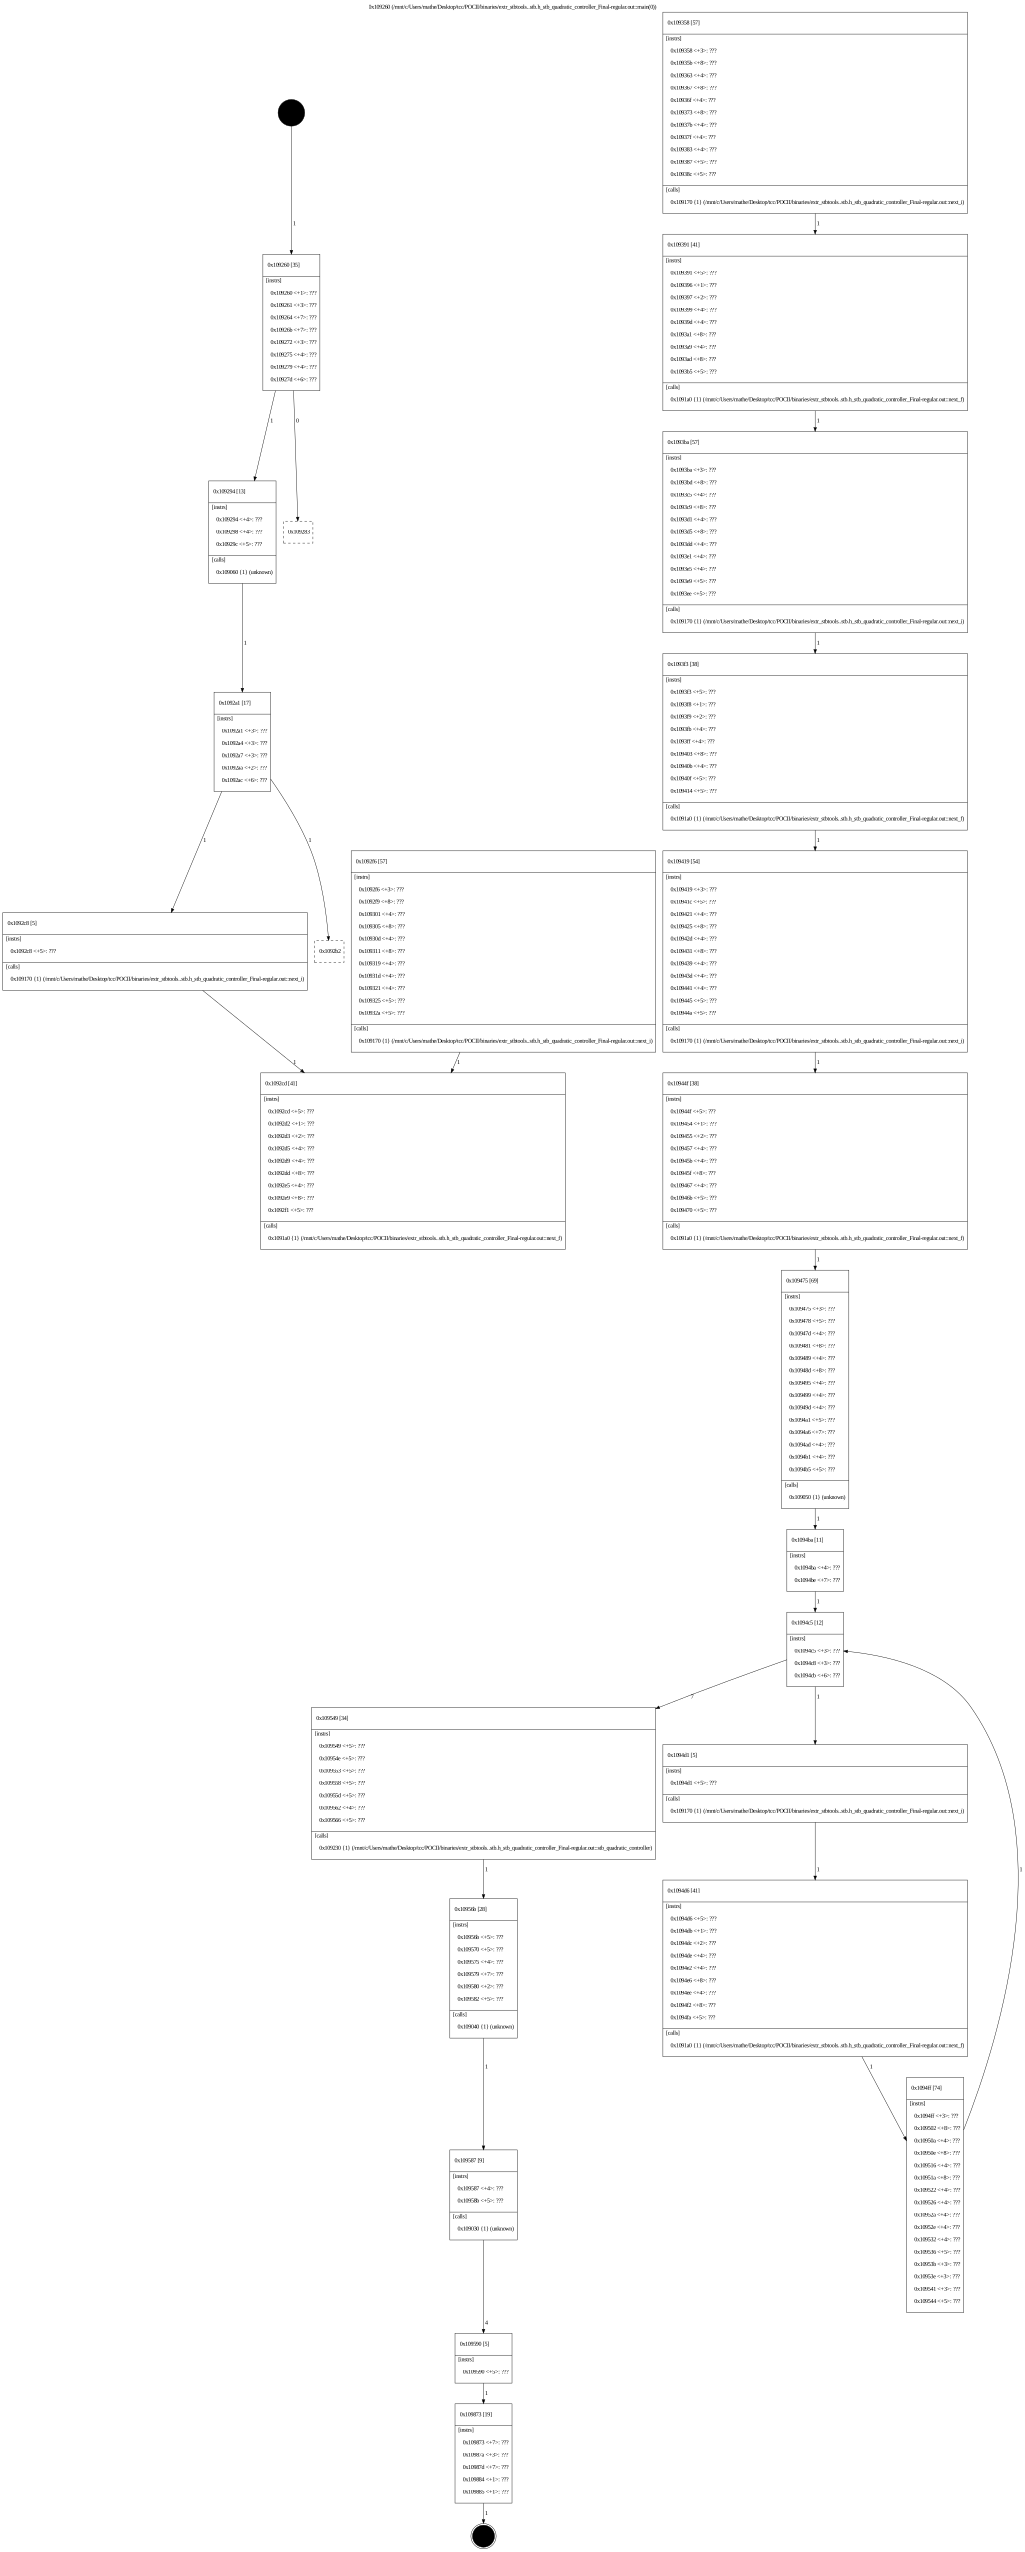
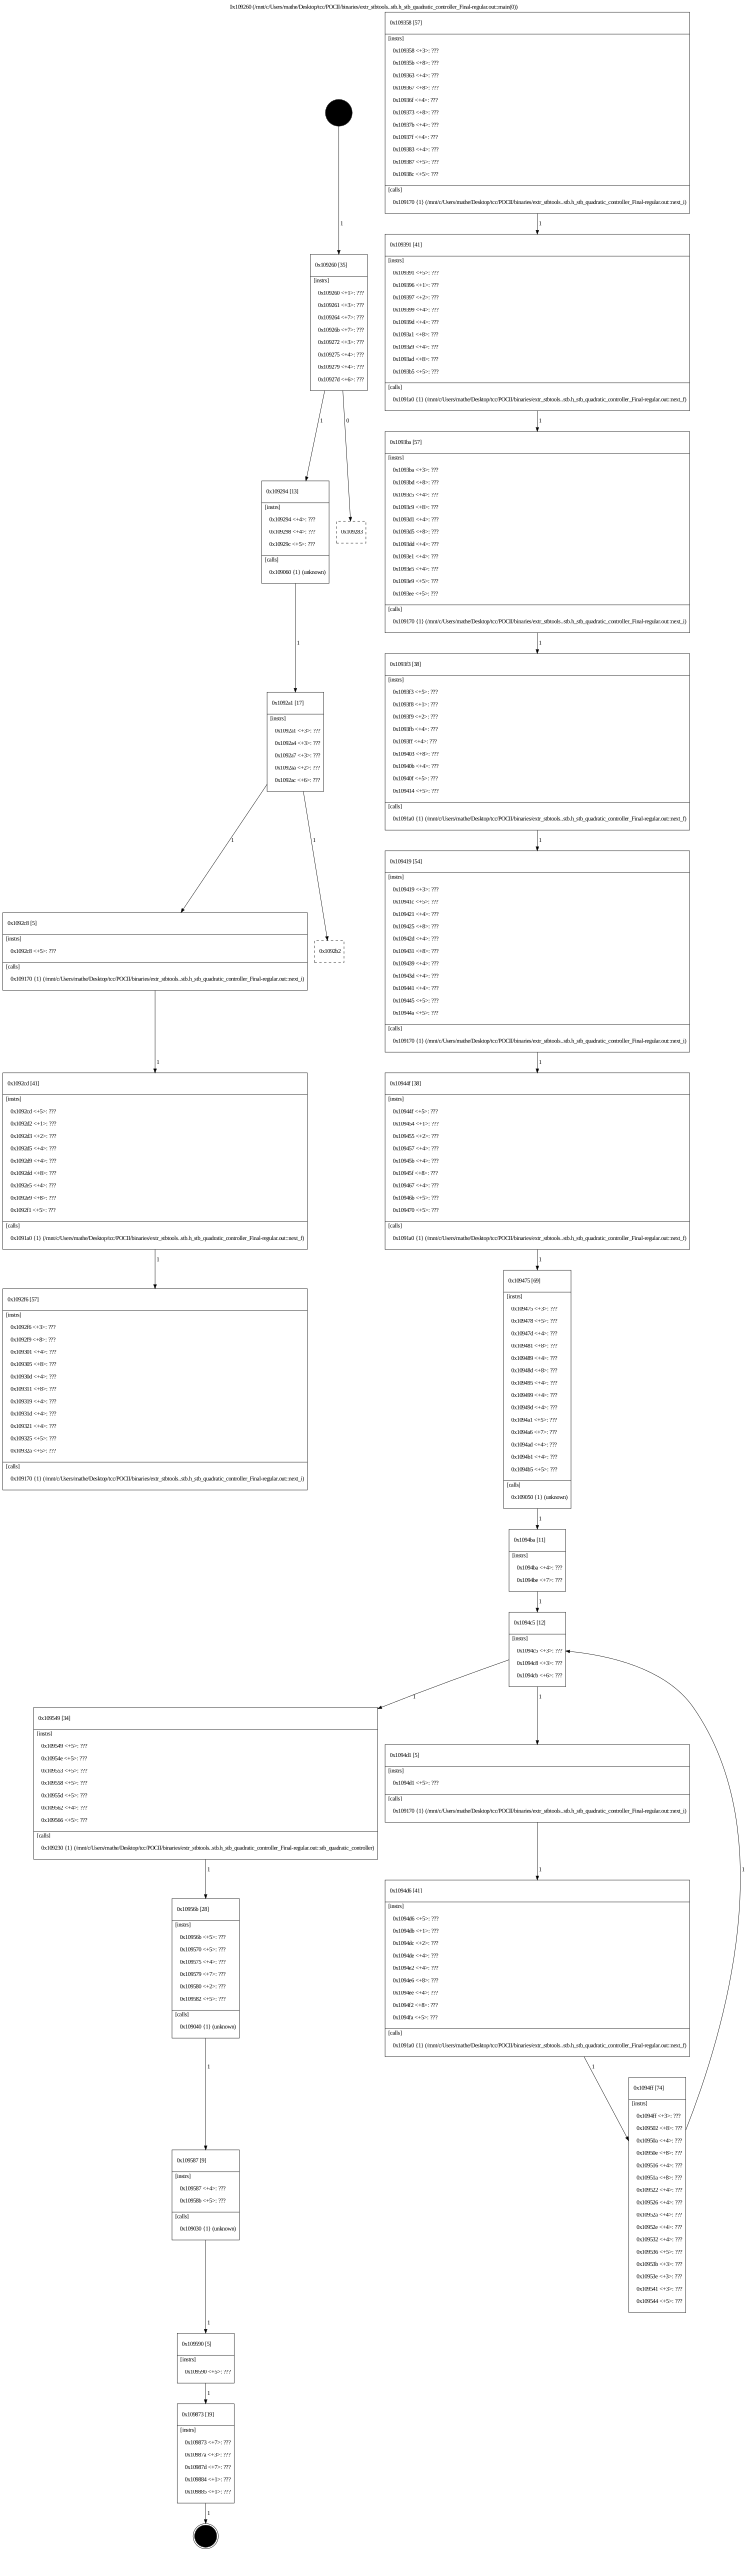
(456, 1061) -> (155, 1267)
(691, 1697) -> (414, 1697)
(486, 2323) -> (208, 2323)
